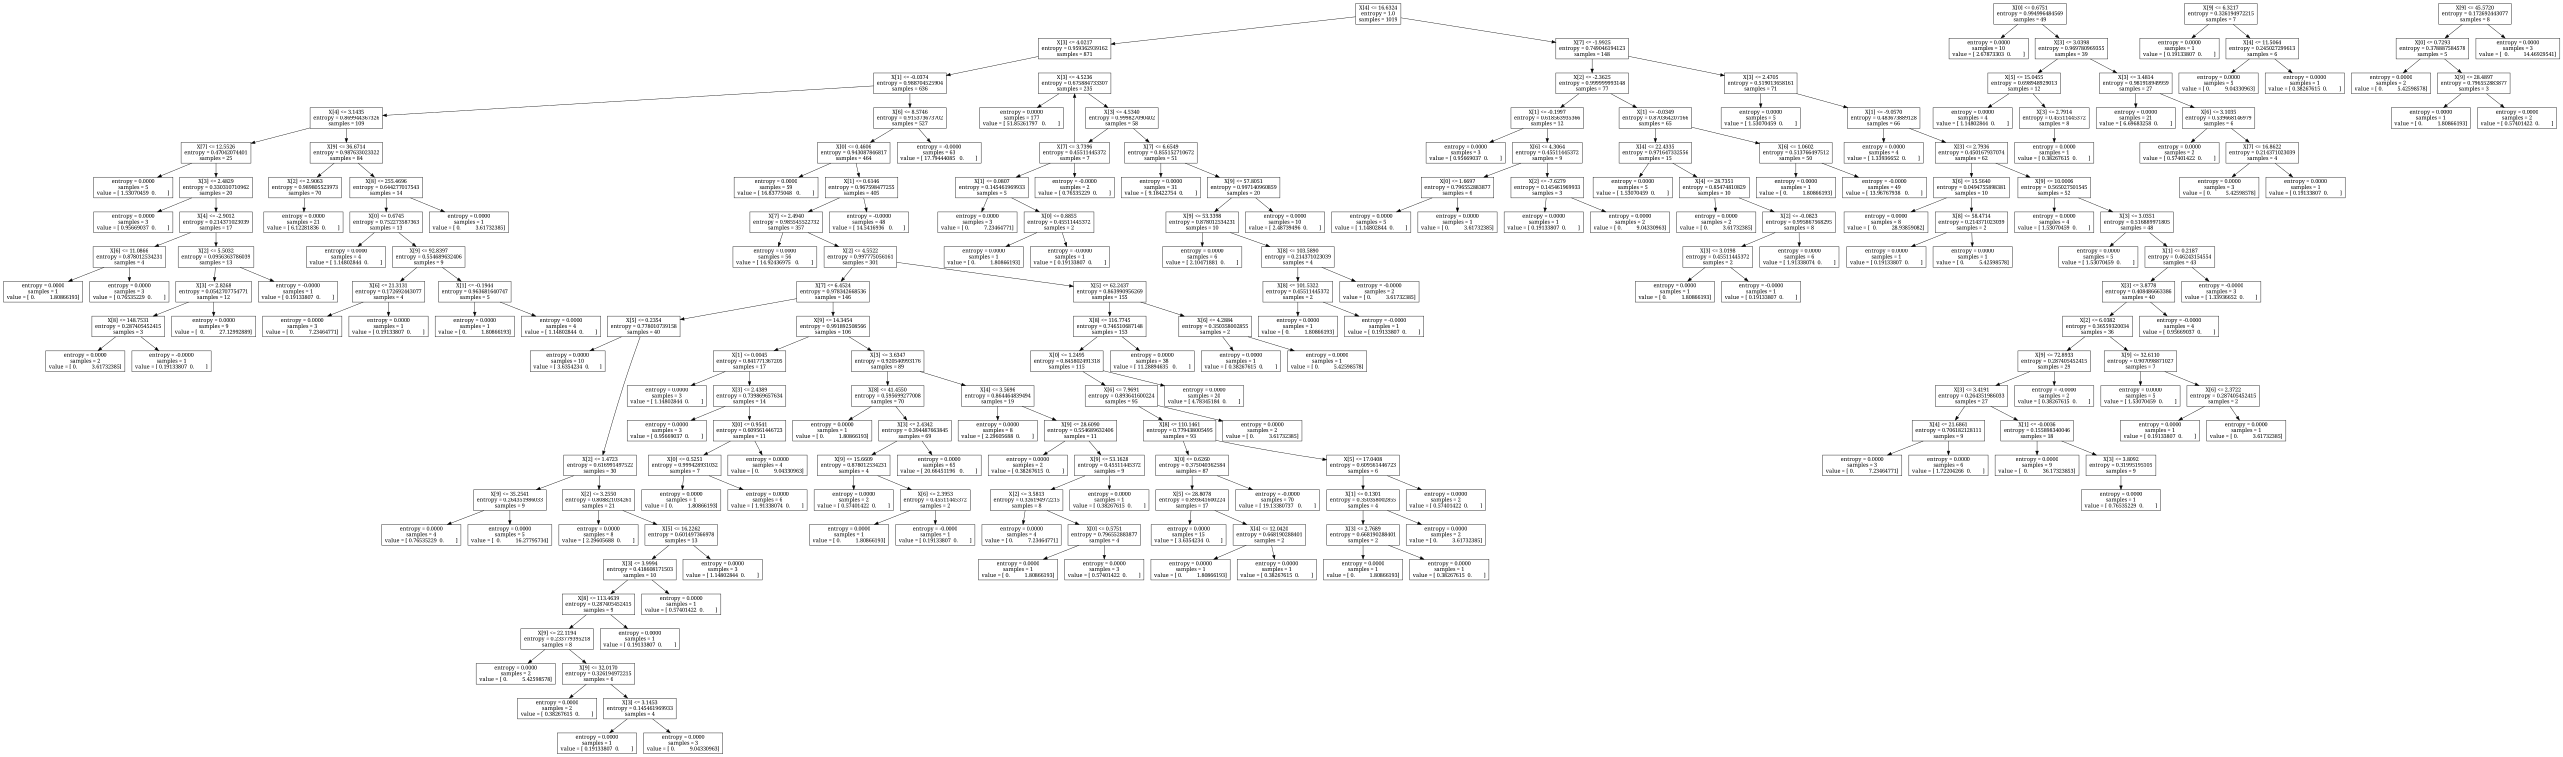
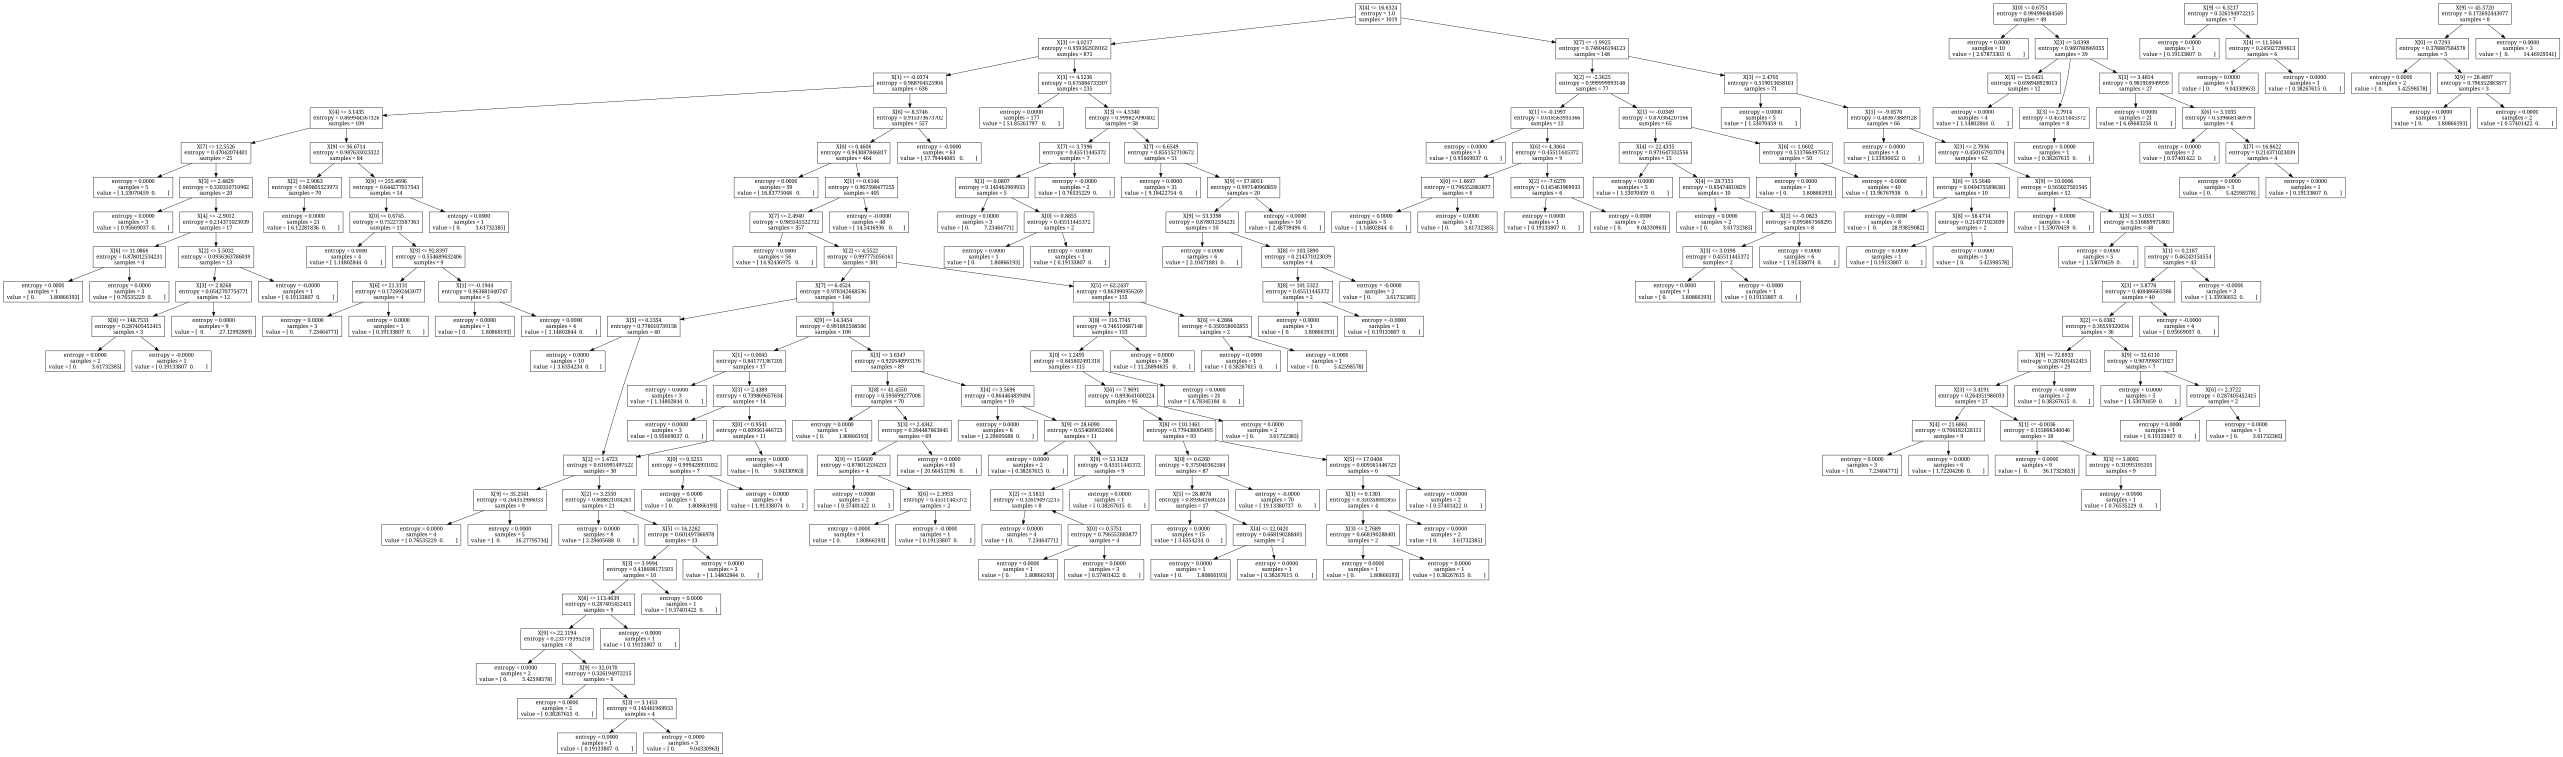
(2038, 99) -> (2067, 82)
(1075, 120) -> (1075, 64)
(1547, 188) -> (1547, 188)
(719, 447) -> (677, 448)
(1061, 517) -> (1070, 518)
